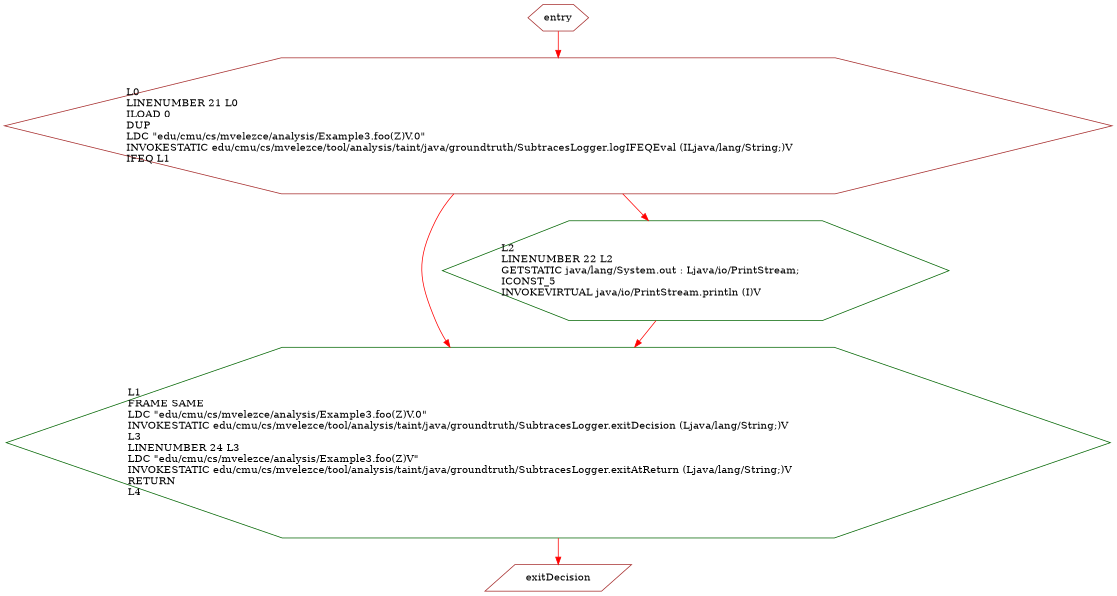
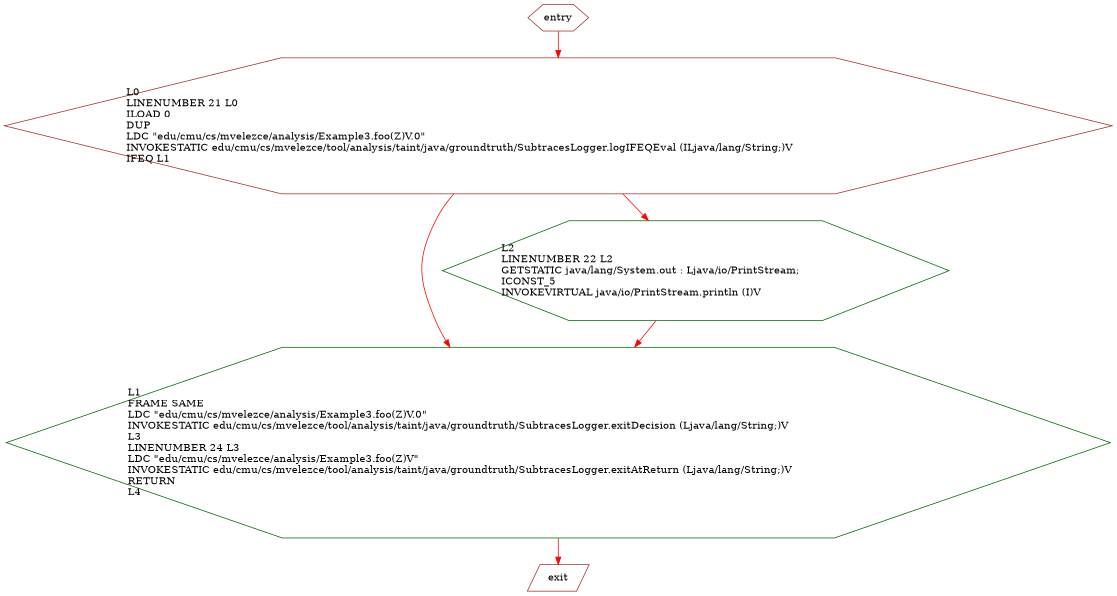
(558, 578) -> (558, 578)
